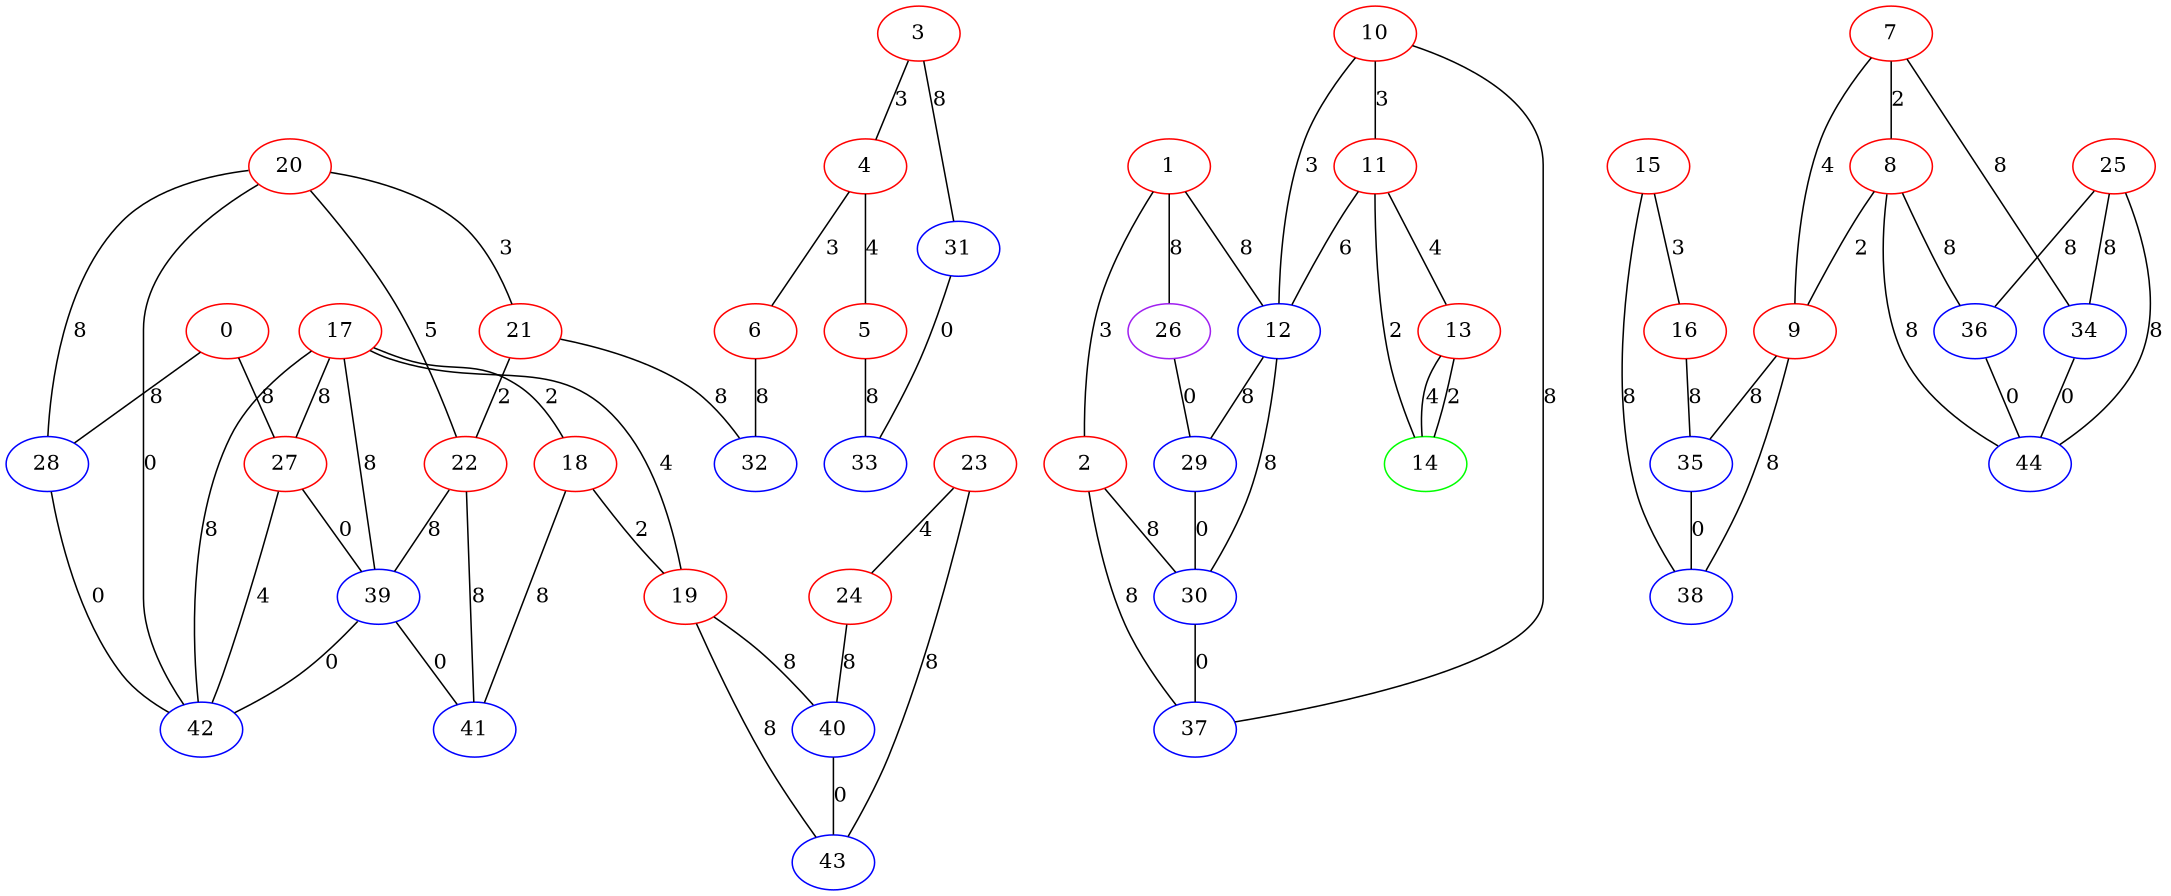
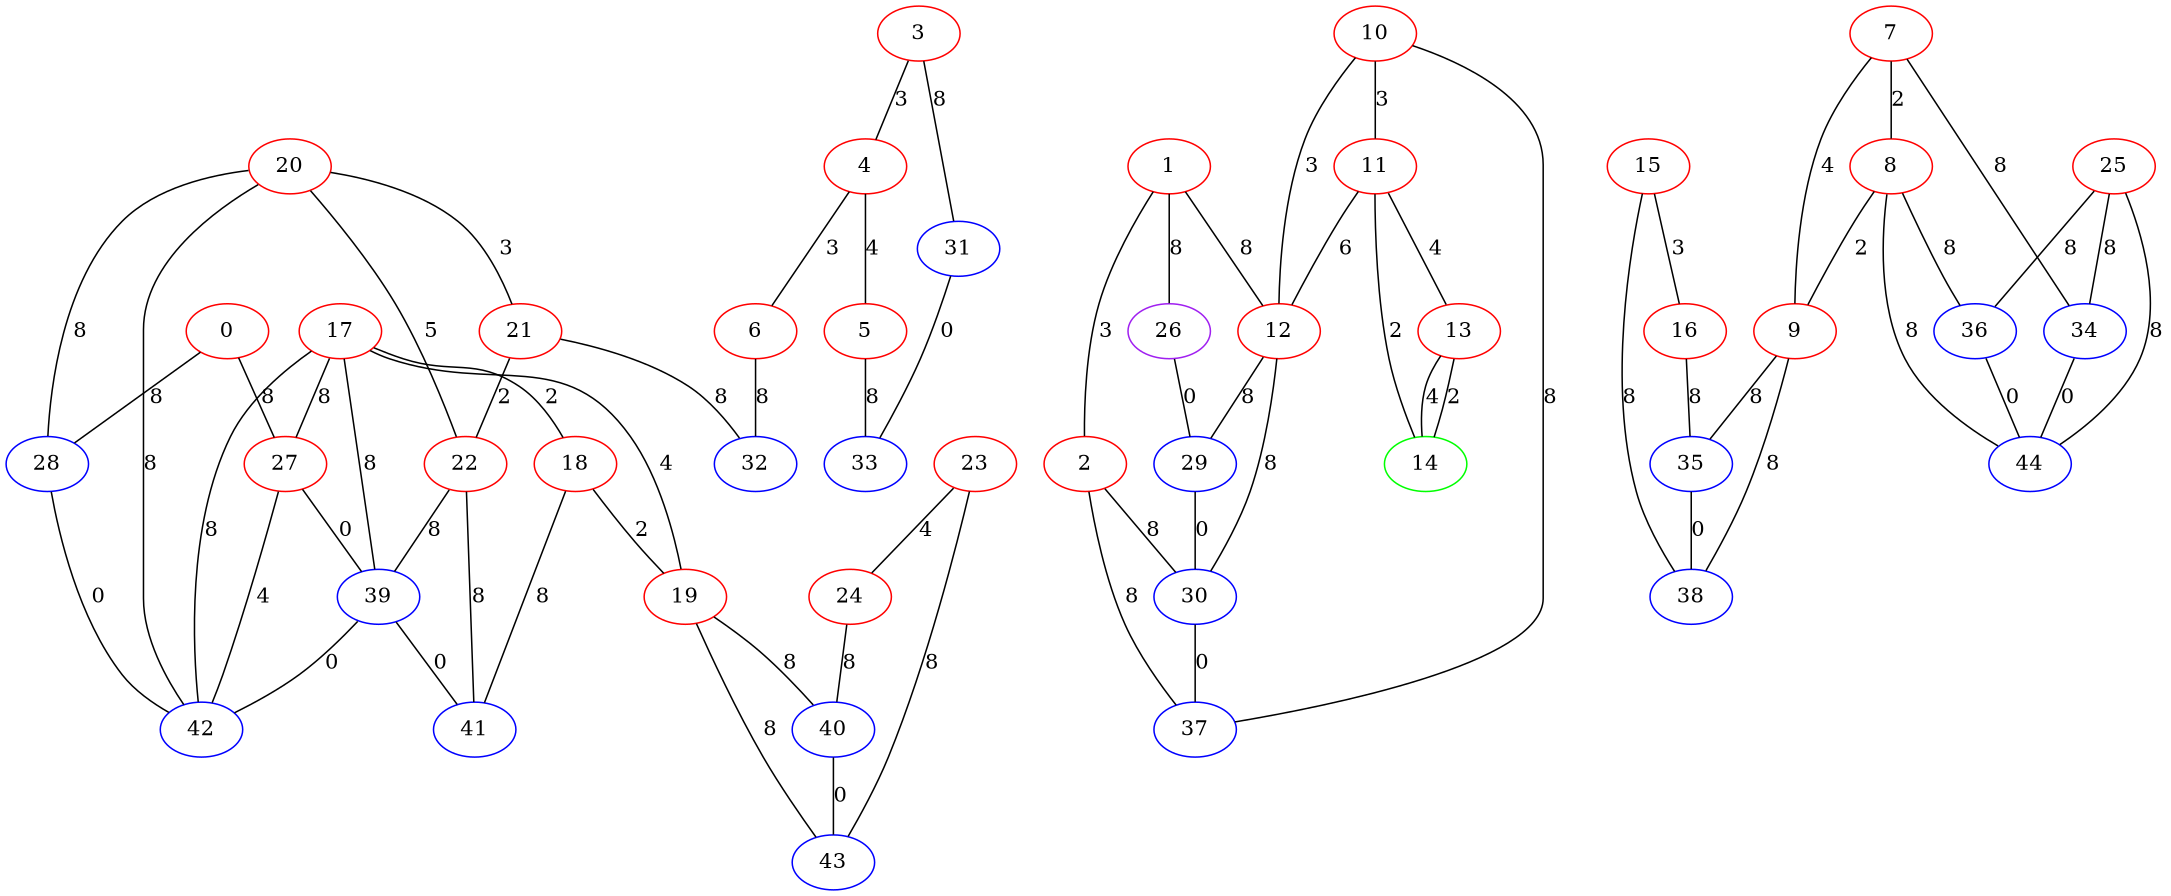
(1279, 331) -> (1279, 331)
(151, 464) -> (151, 464)
